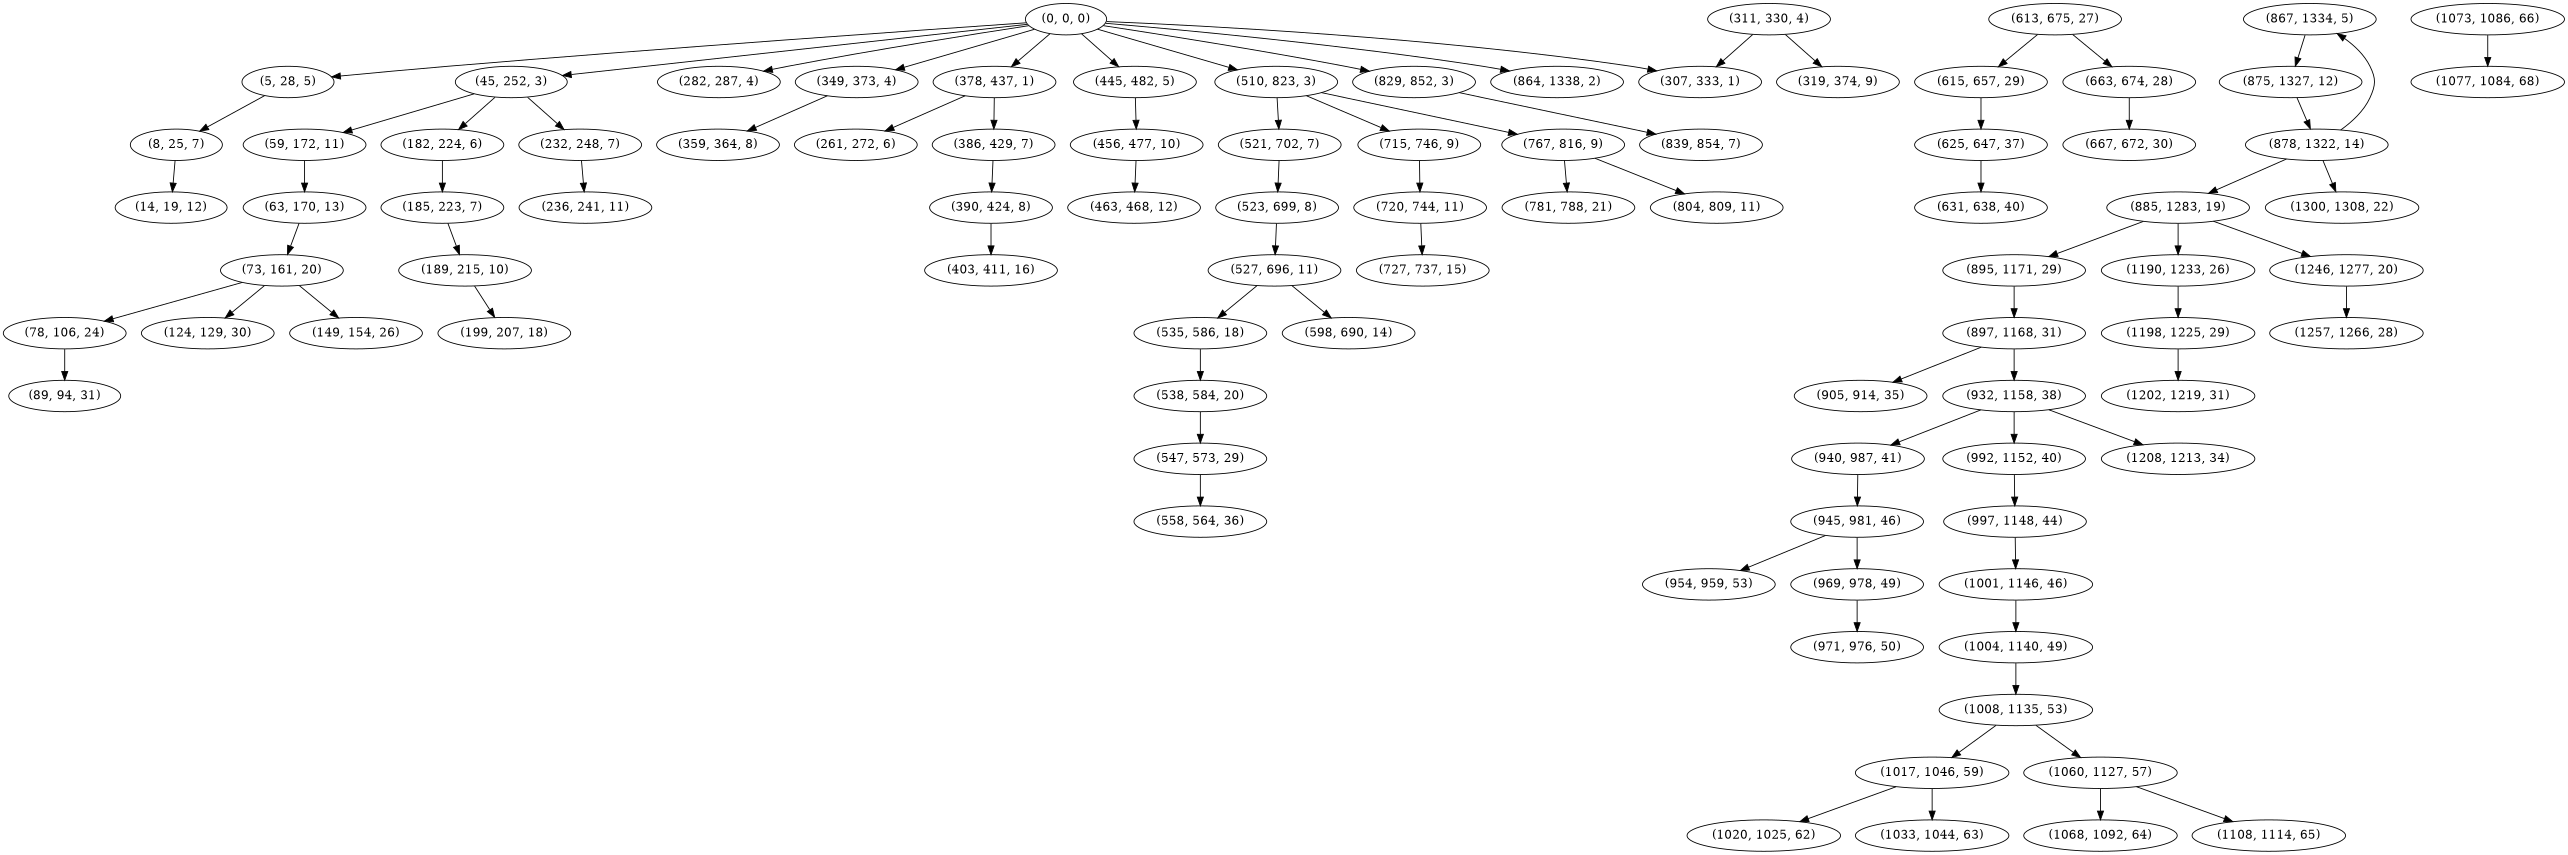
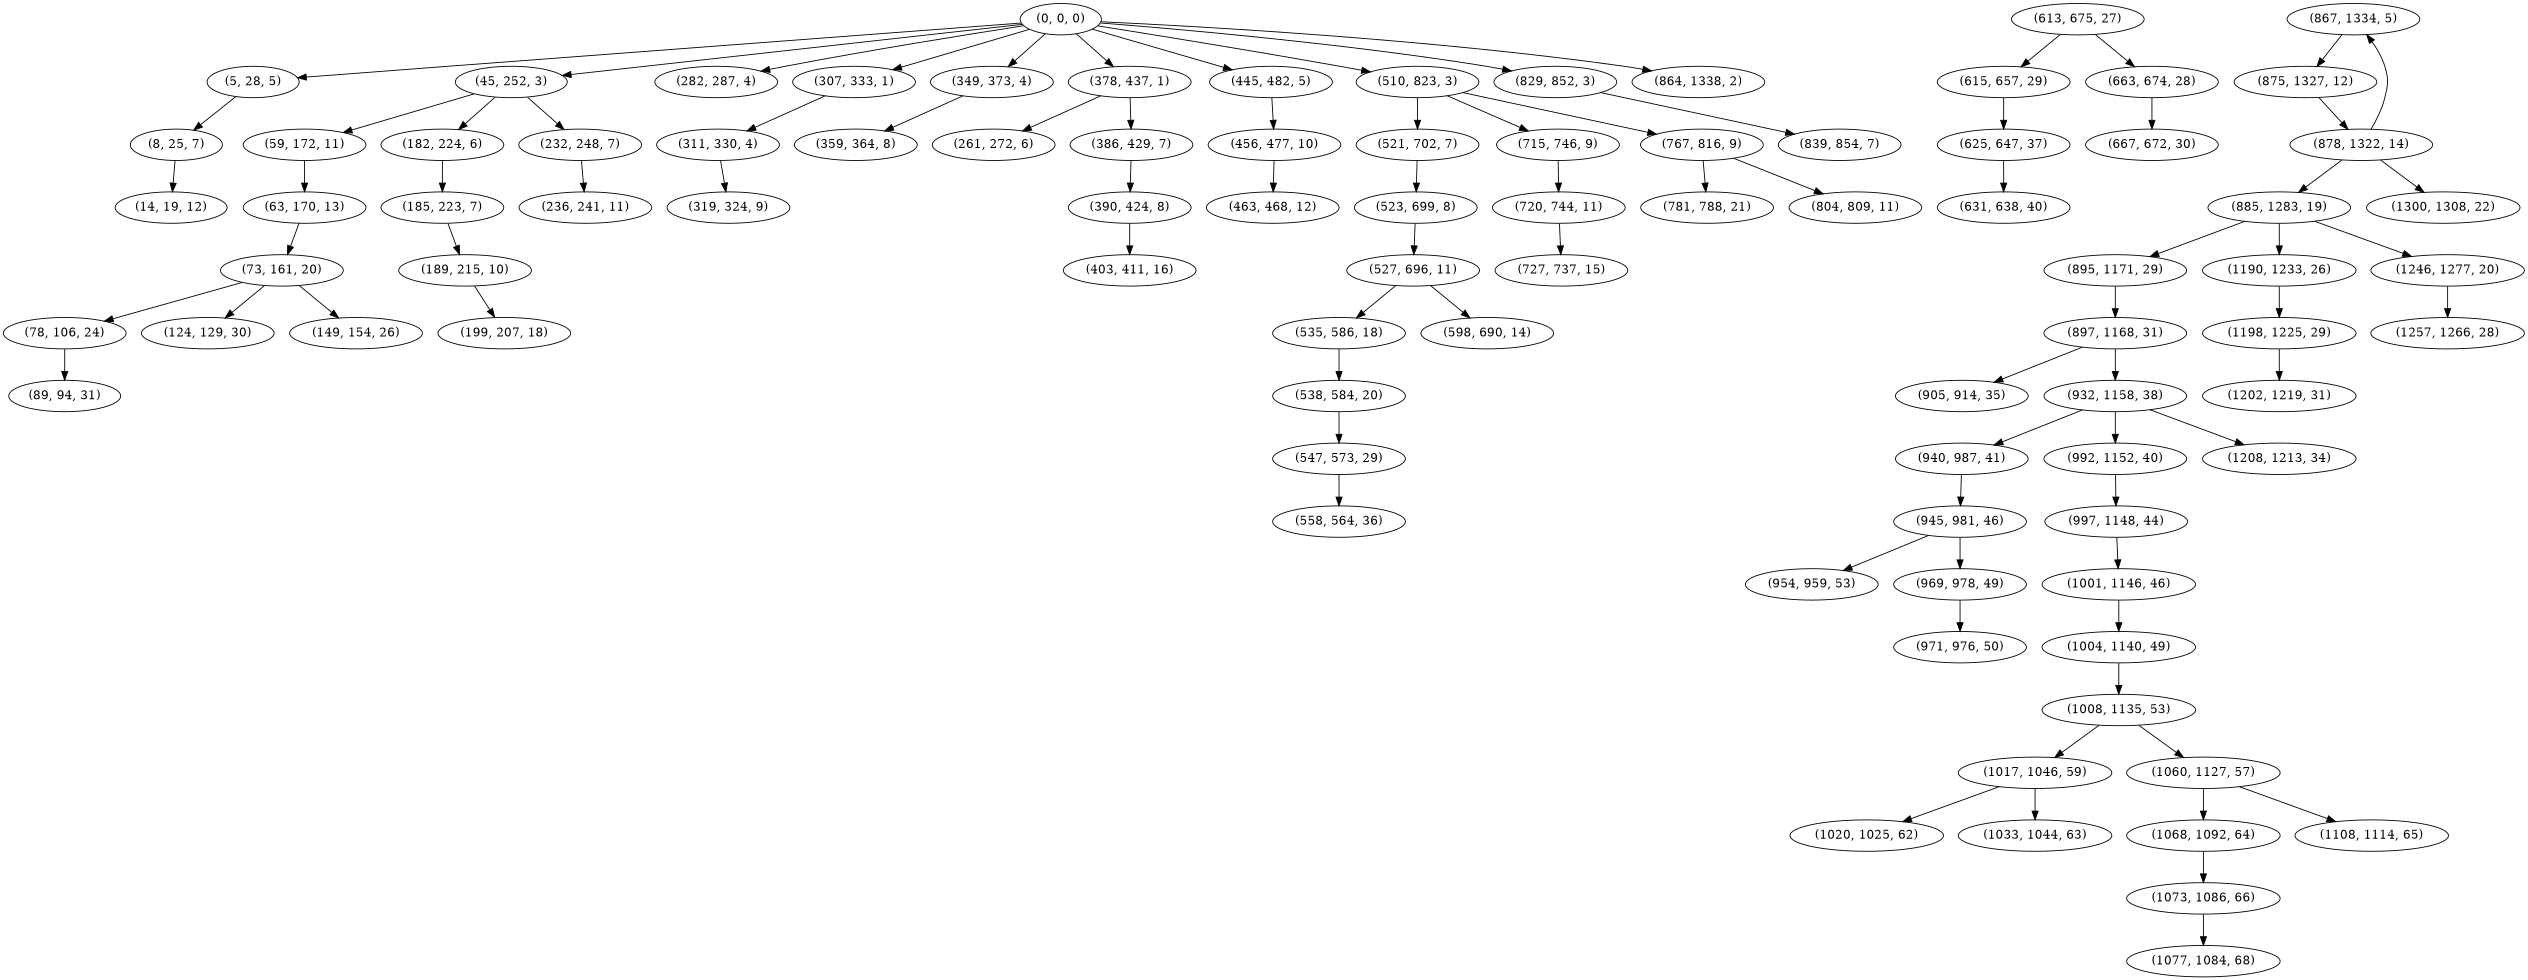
(1738, 48) -> (790, 112)
(1838, 82) -> (728, 208)
none -> (2203, 863)
